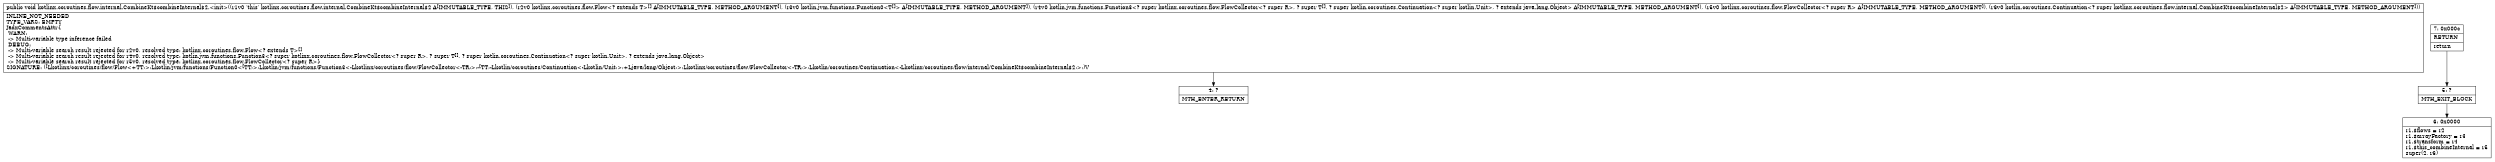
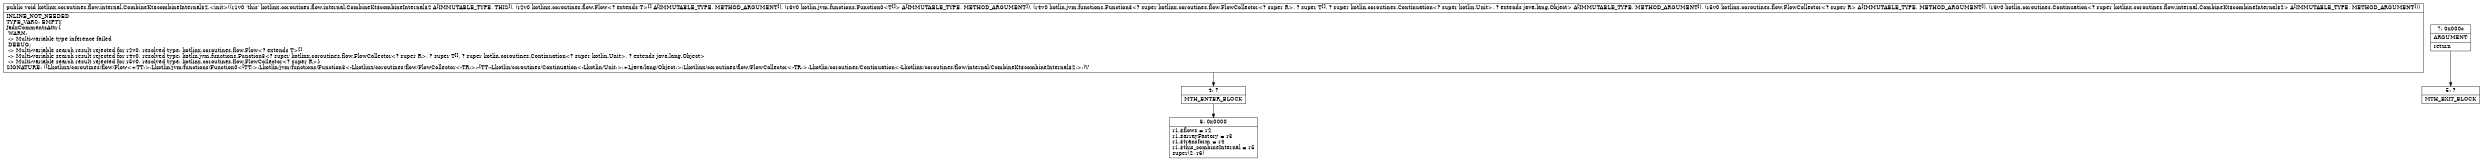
(2446, 38) -> (2451, 38)
(1214, 99) -> (1214, 99)
(2447, 109) -> (1214, 109)
